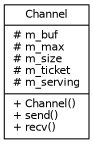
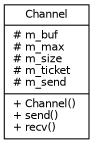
(47, 83) -> (40, 83)
